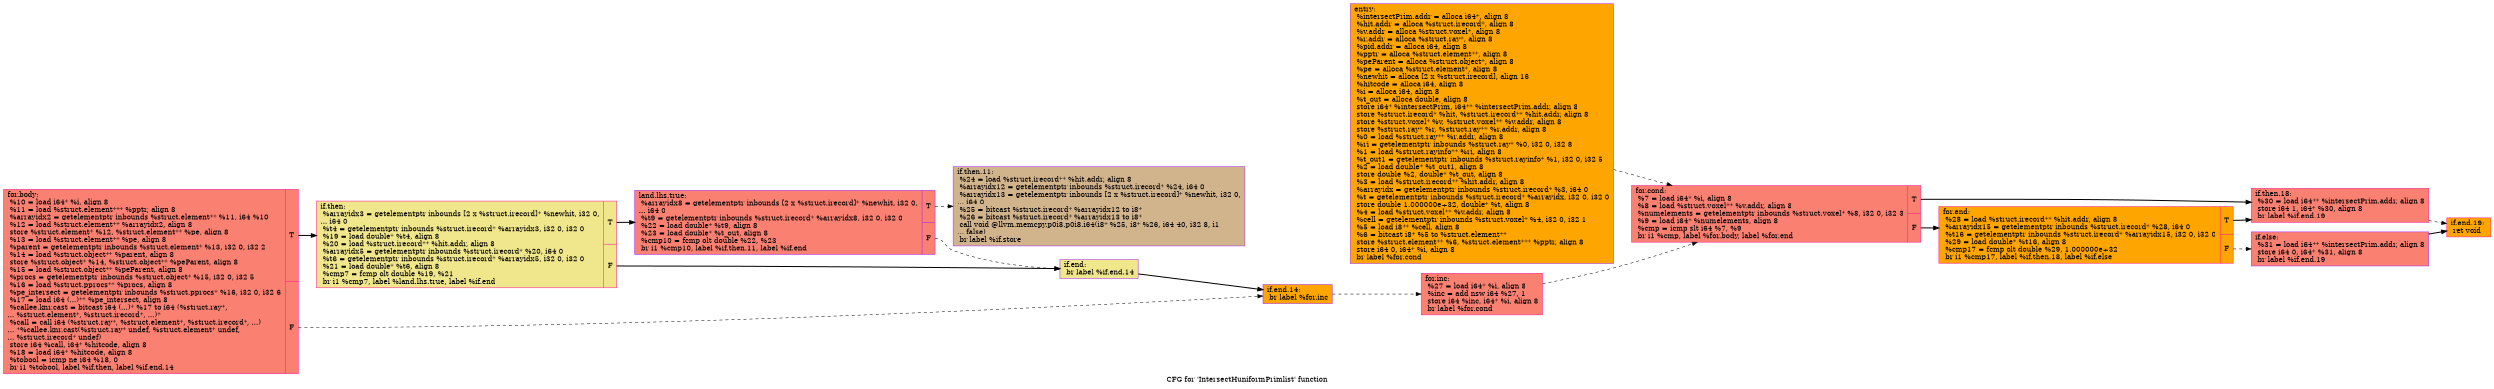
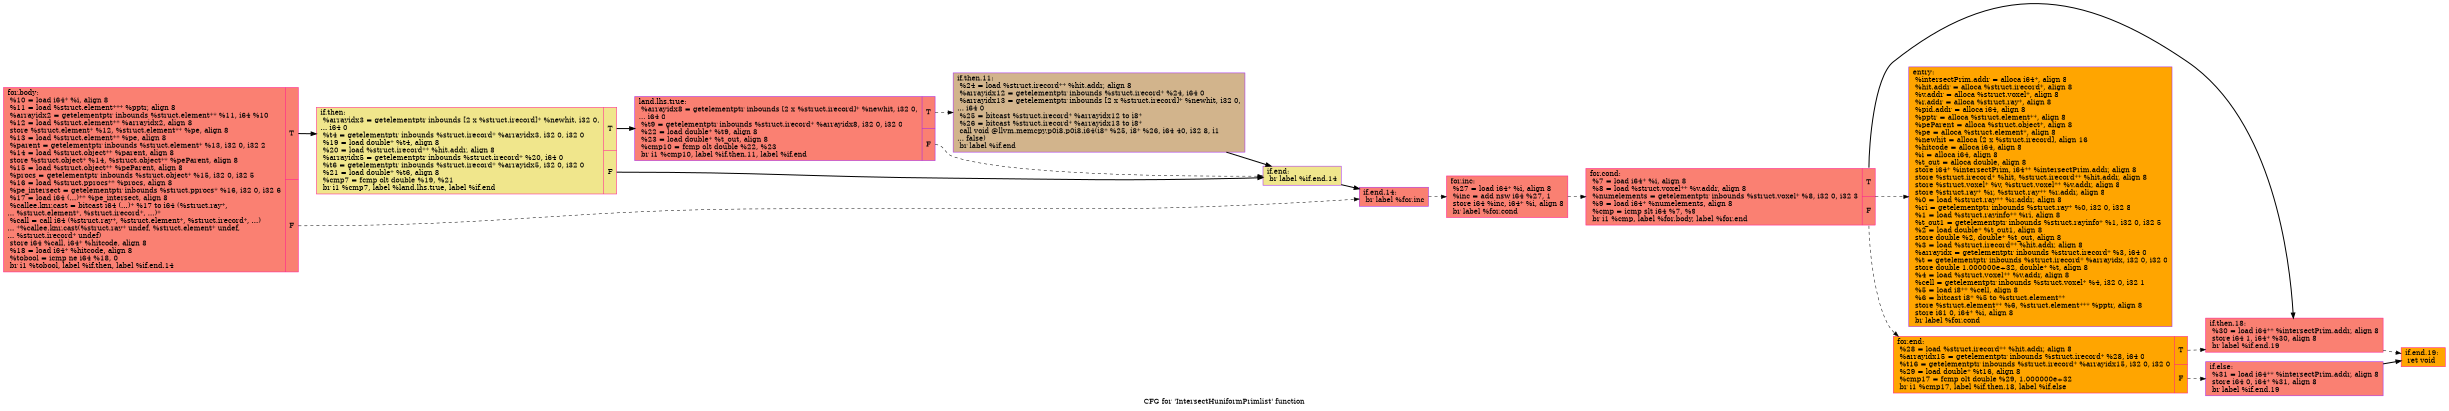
none -> (1246, 158)
(1640, 177) -> (1889, 197)
(2240, 220) -> (2194, 350)
(1927, 228) -> (1875, 281)
(989, 240) -> (987, 146)
(1405, 250) -> (1963, 313)
(1298, 294) -> (1394, 197)
